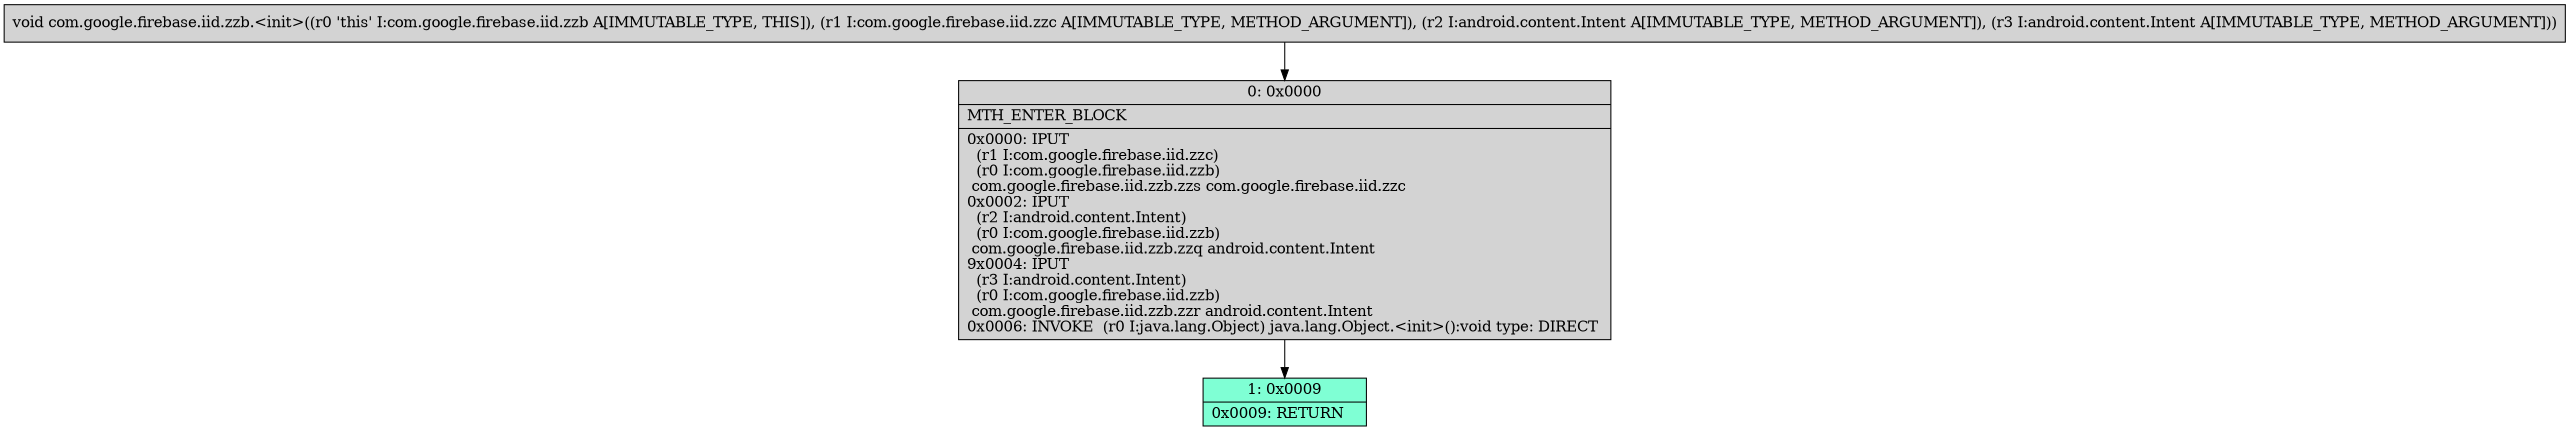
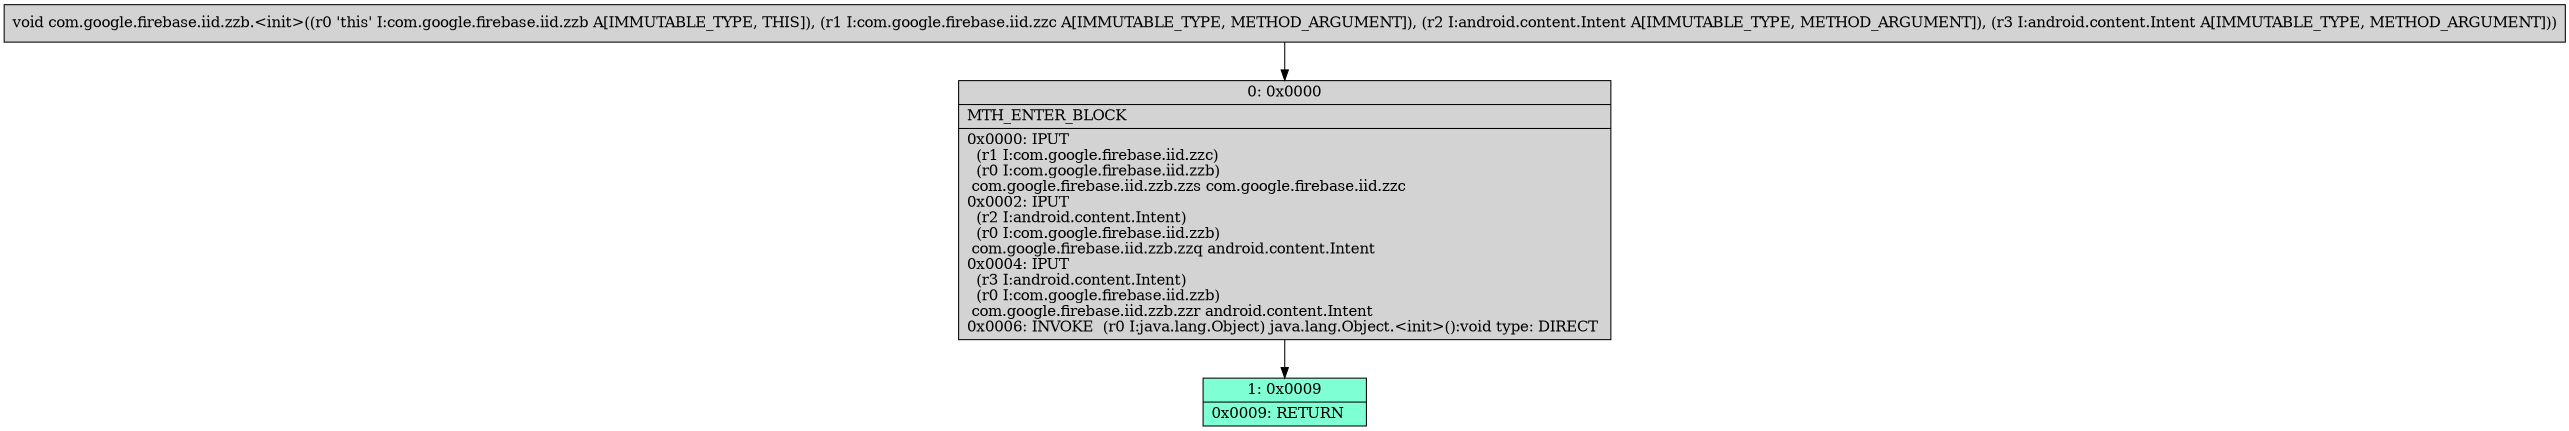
(1023, 265) -> (1023, 265)
